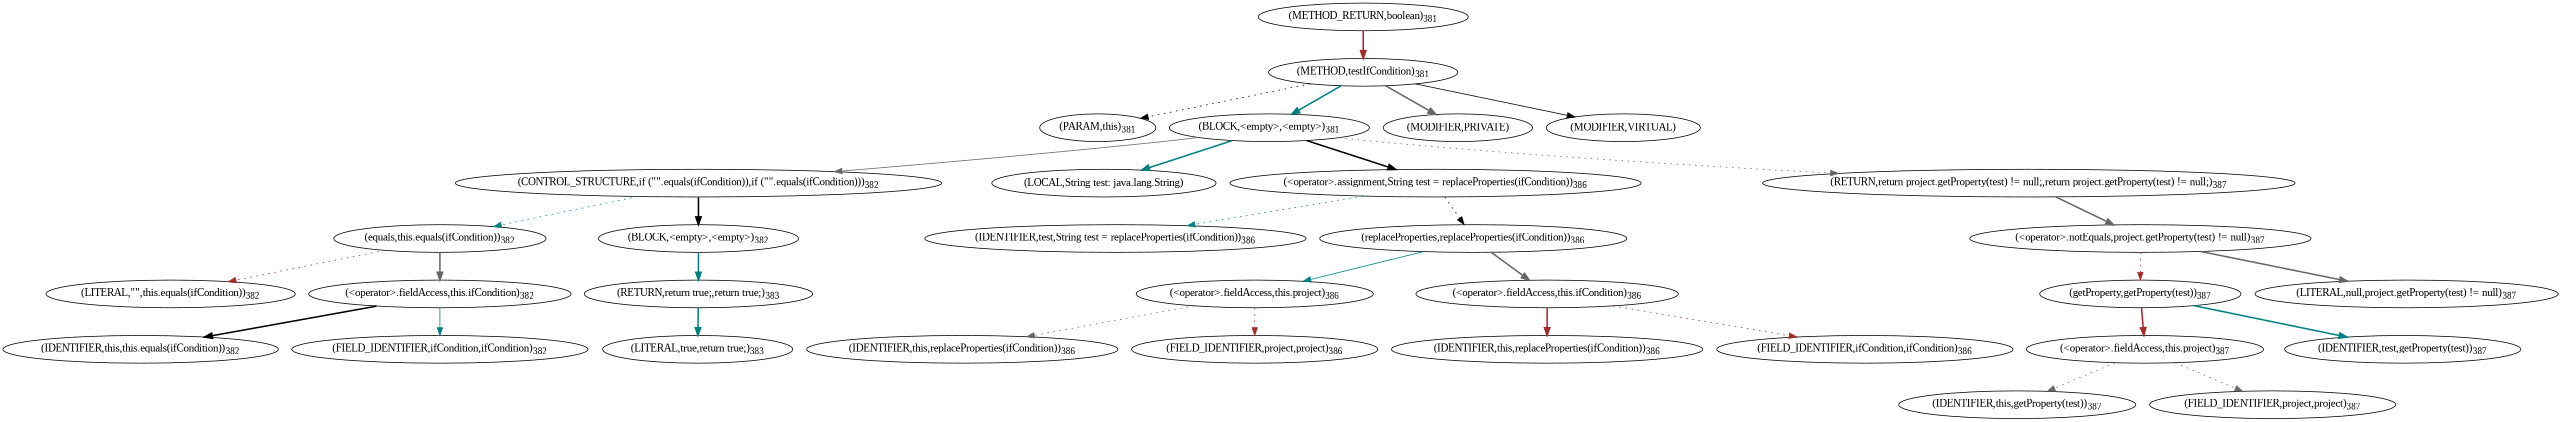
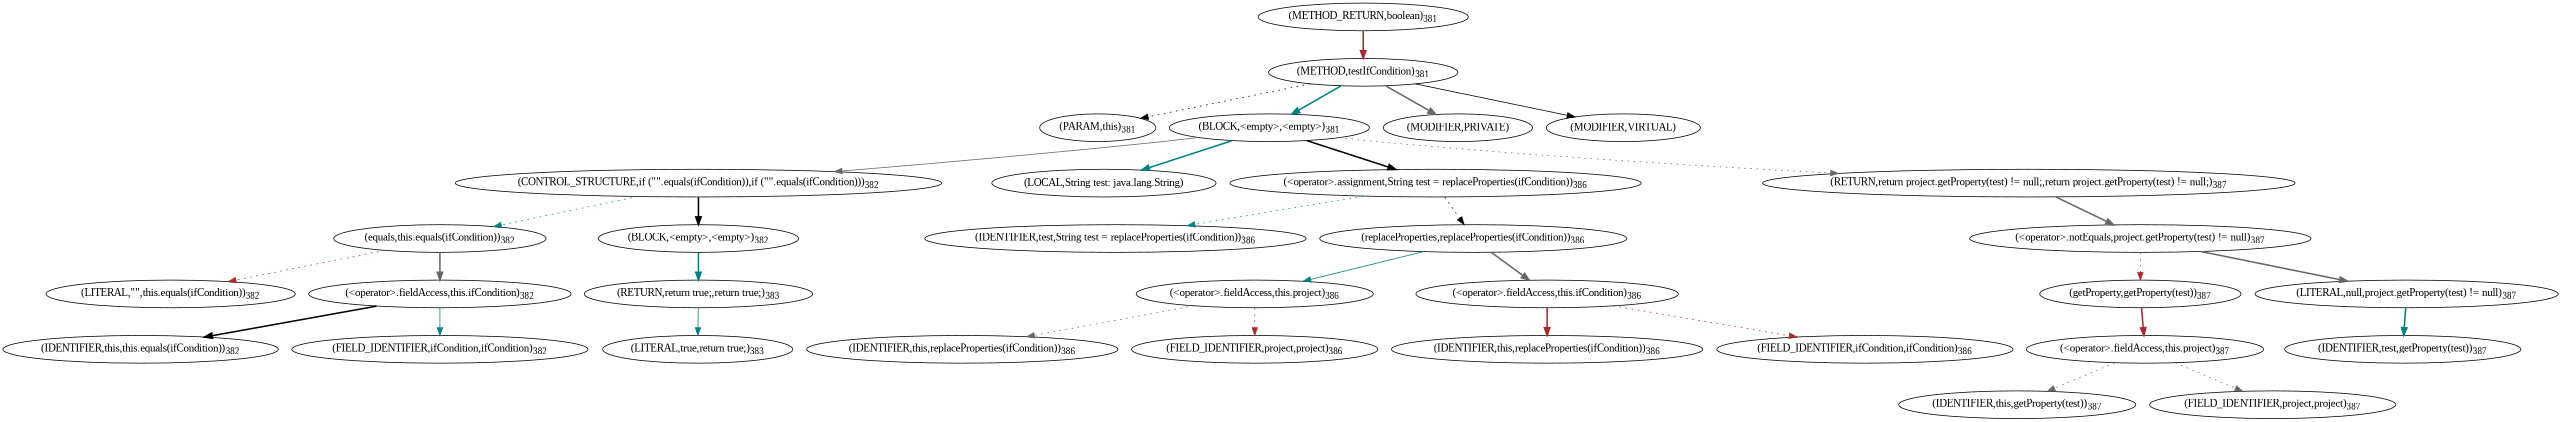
(698, 318) -> (698, 318)
(2267, 321) -> (2405, 318)
